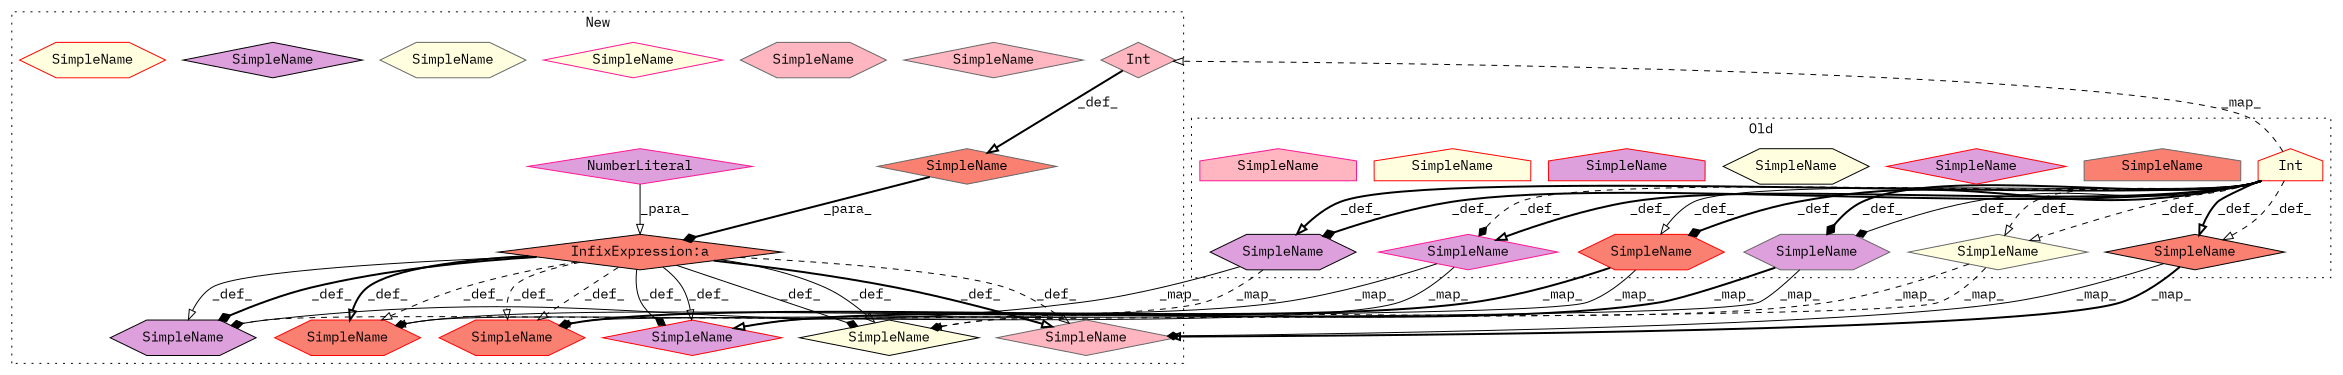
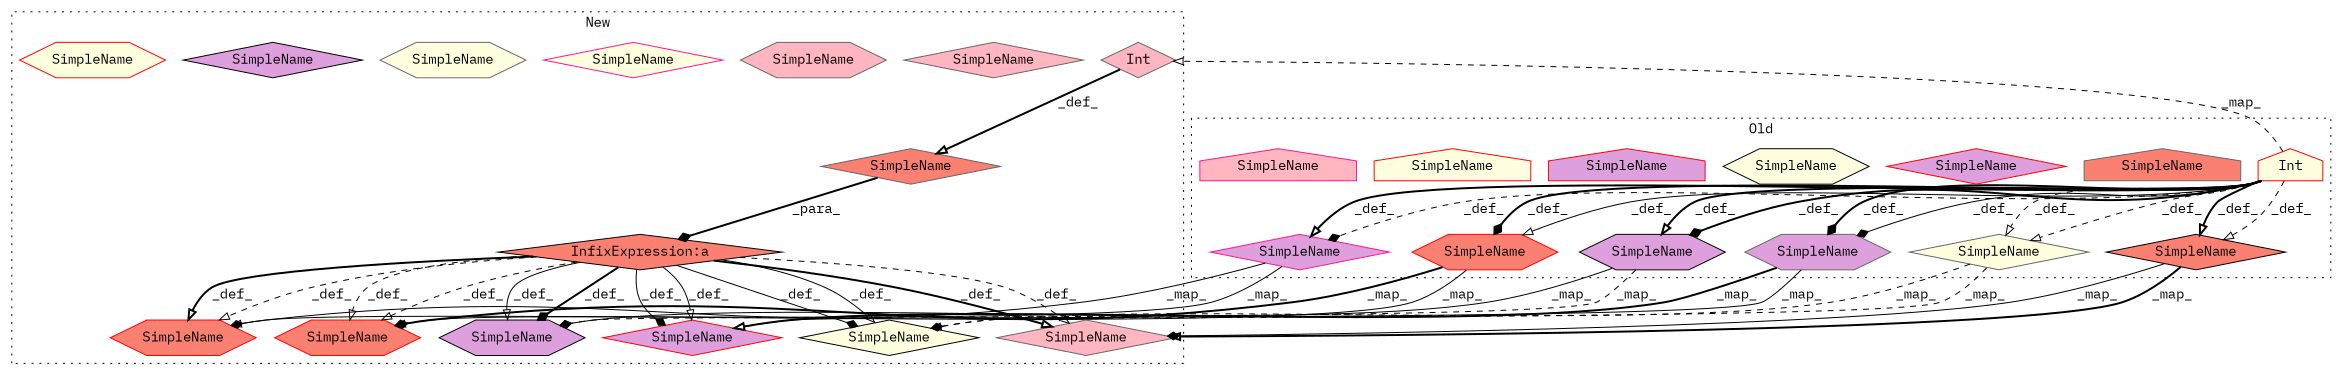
(640, 166) -> none
